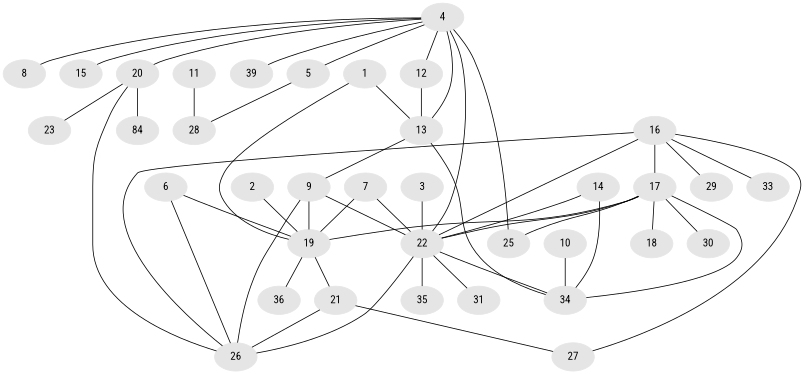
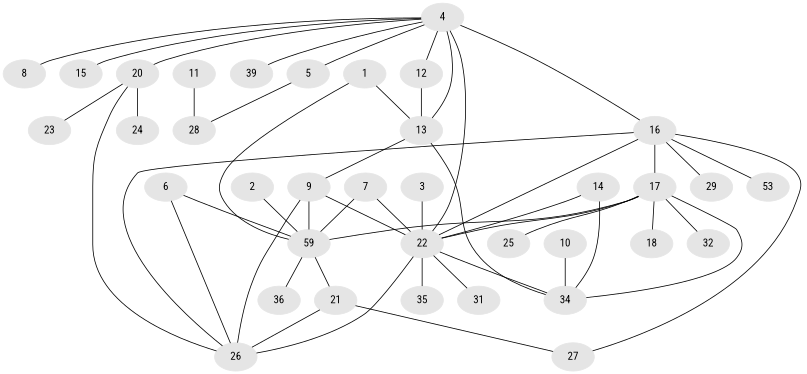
(495, 125) -> (552, 68)
(138, 130) -> (138, 130)
(768, 187) -> (768, 187)
(309, 244) -> (309, 244)
(708, 244) -> (708, 244)
